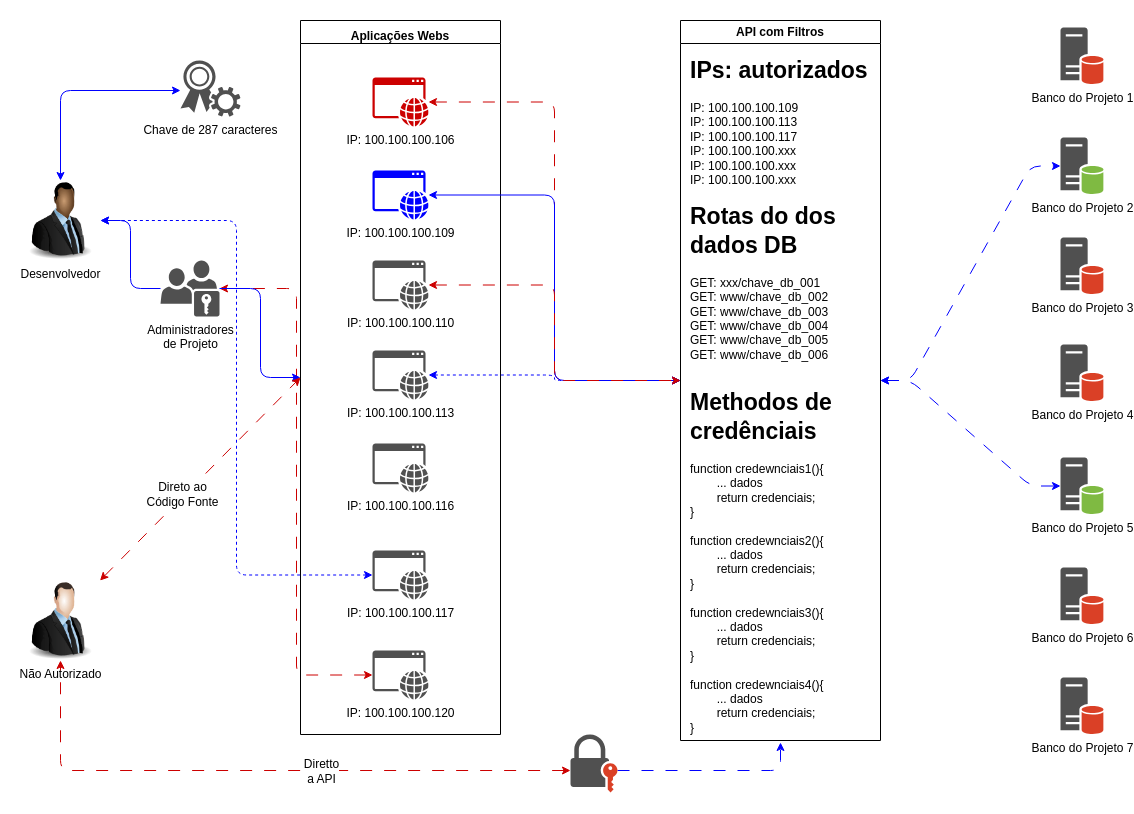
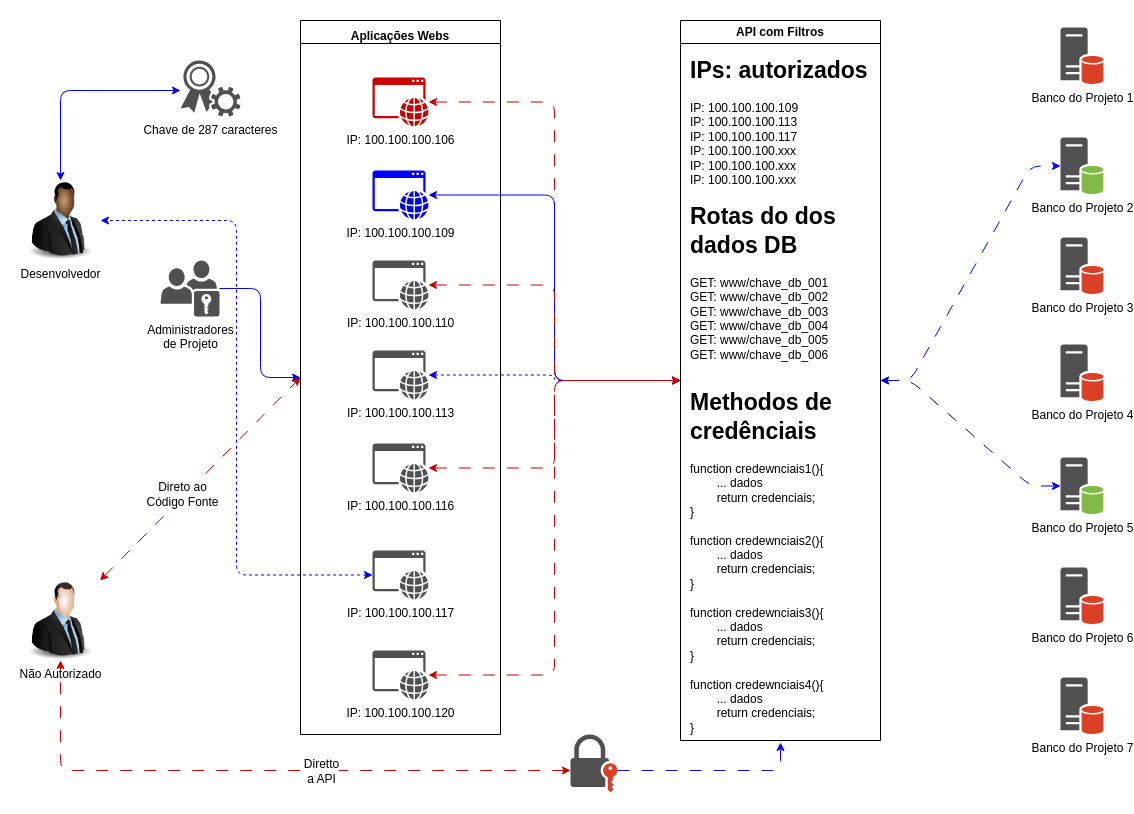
(758, 237) -> (758, 237)
(131, 267) -> none
none -> (539, 468)
(305, 675) -> (543, 675)
